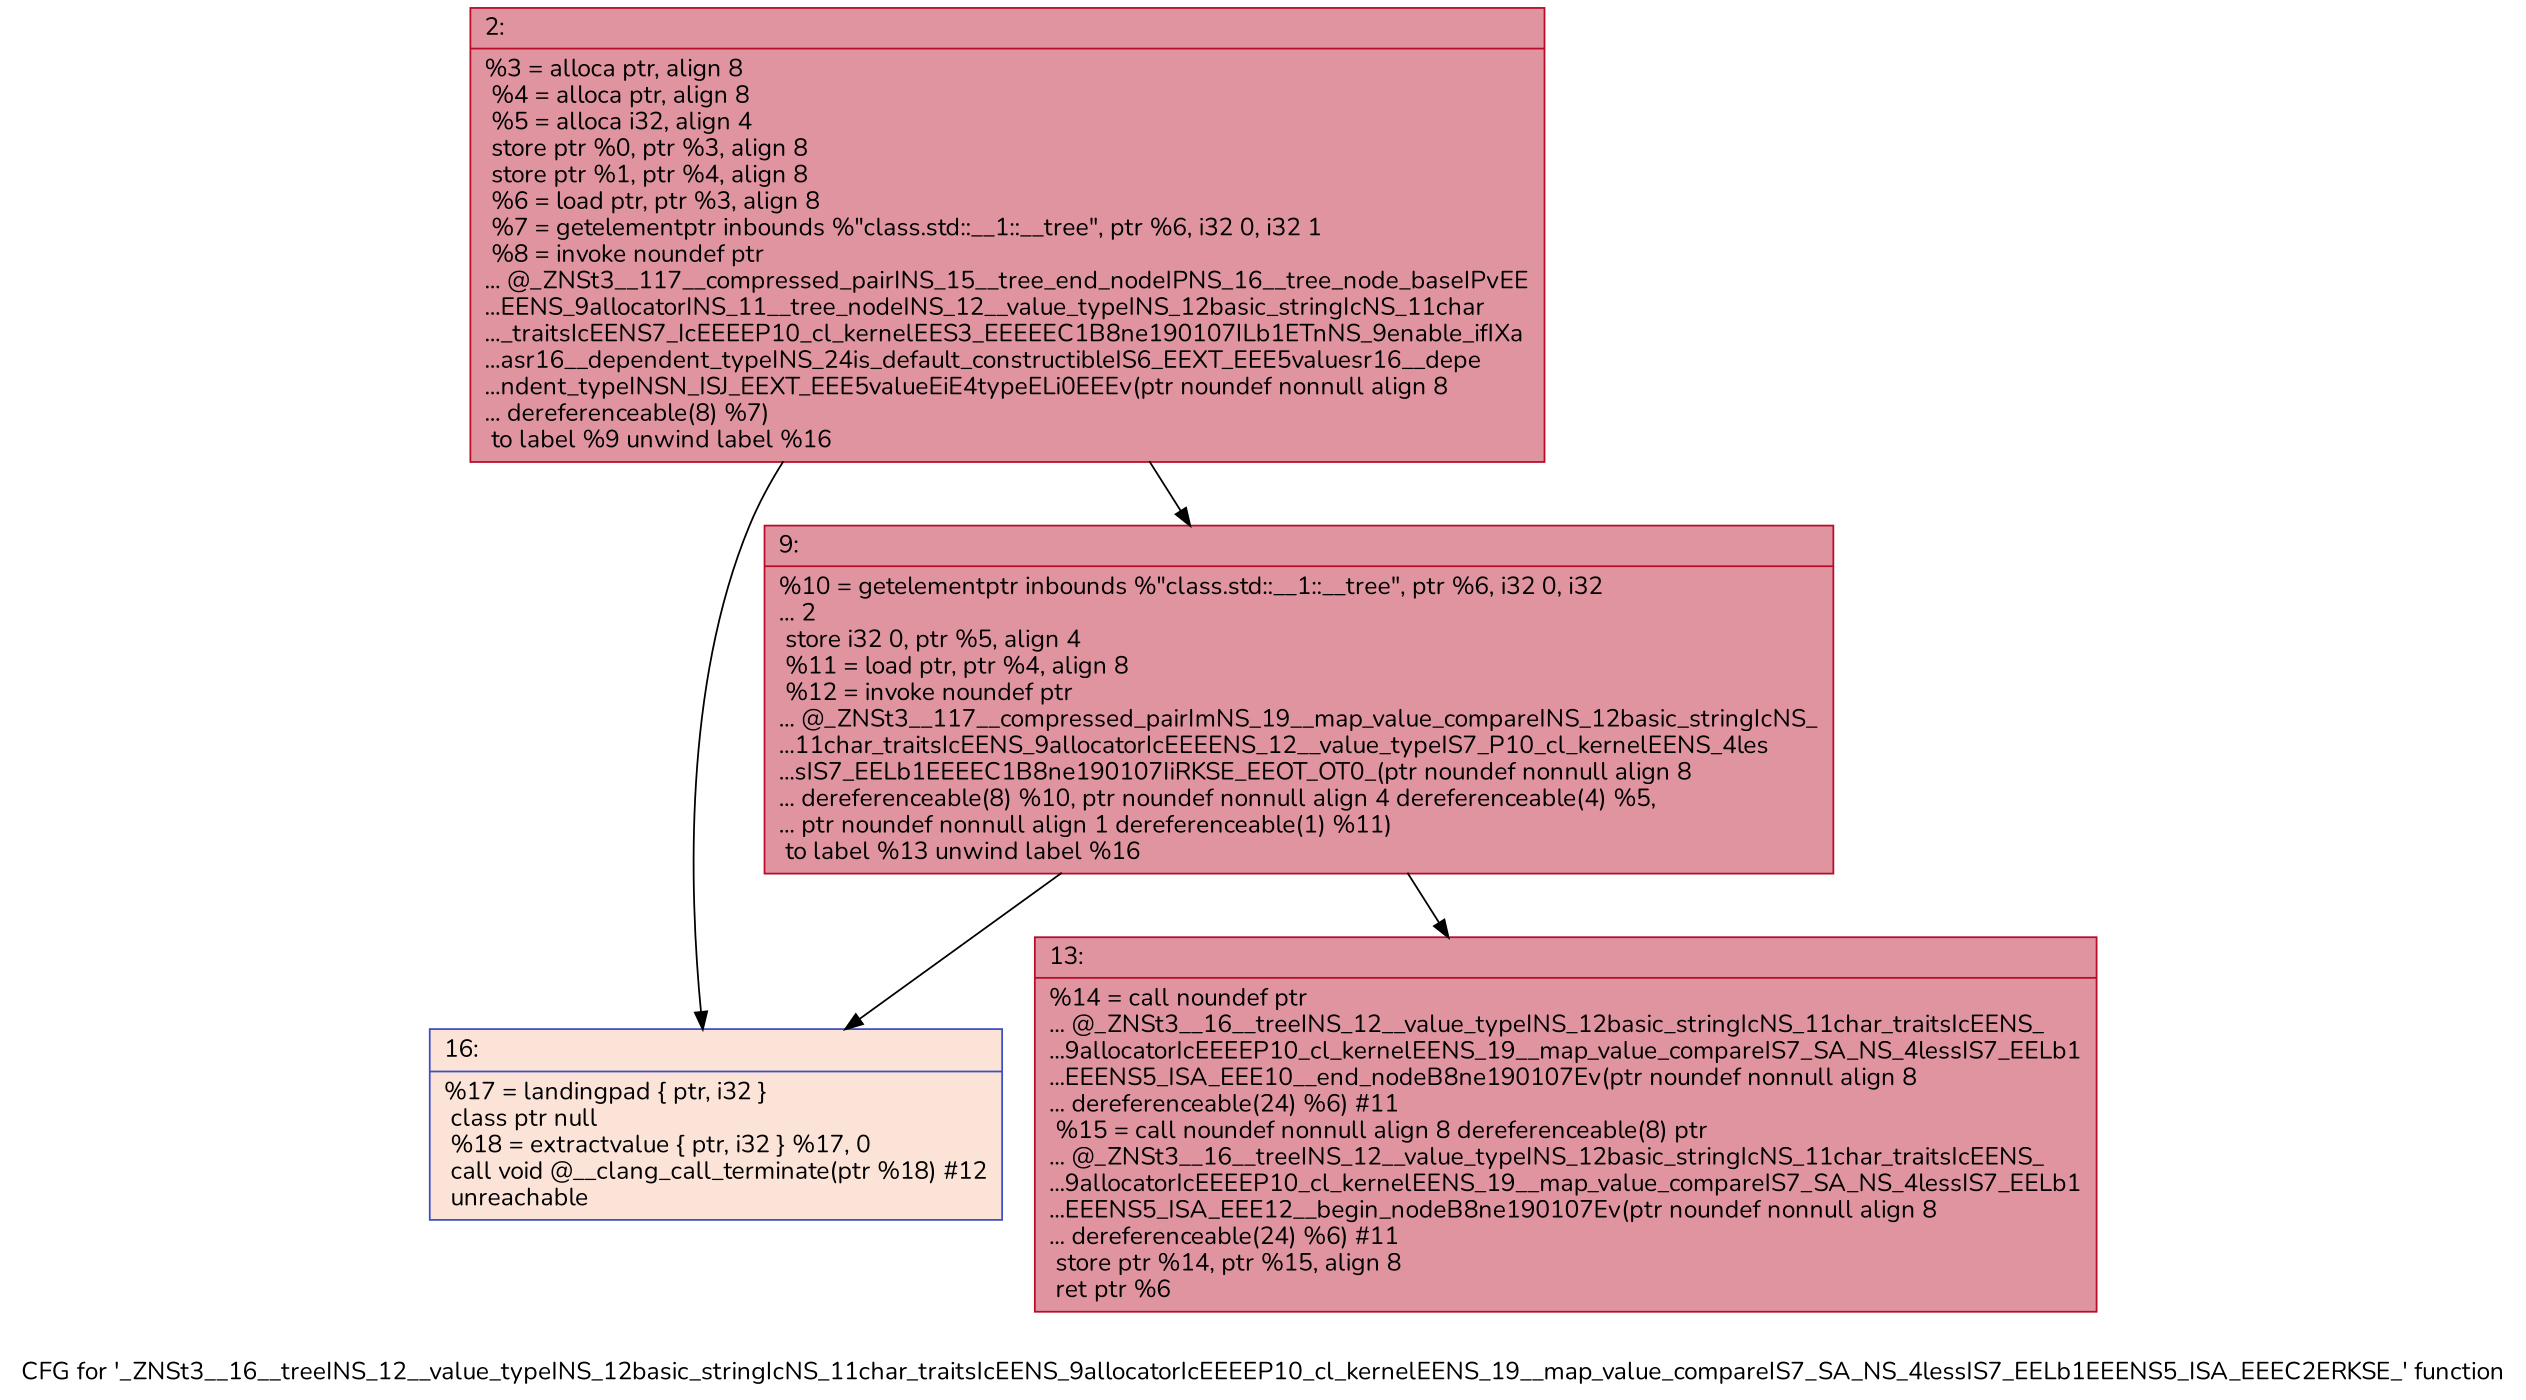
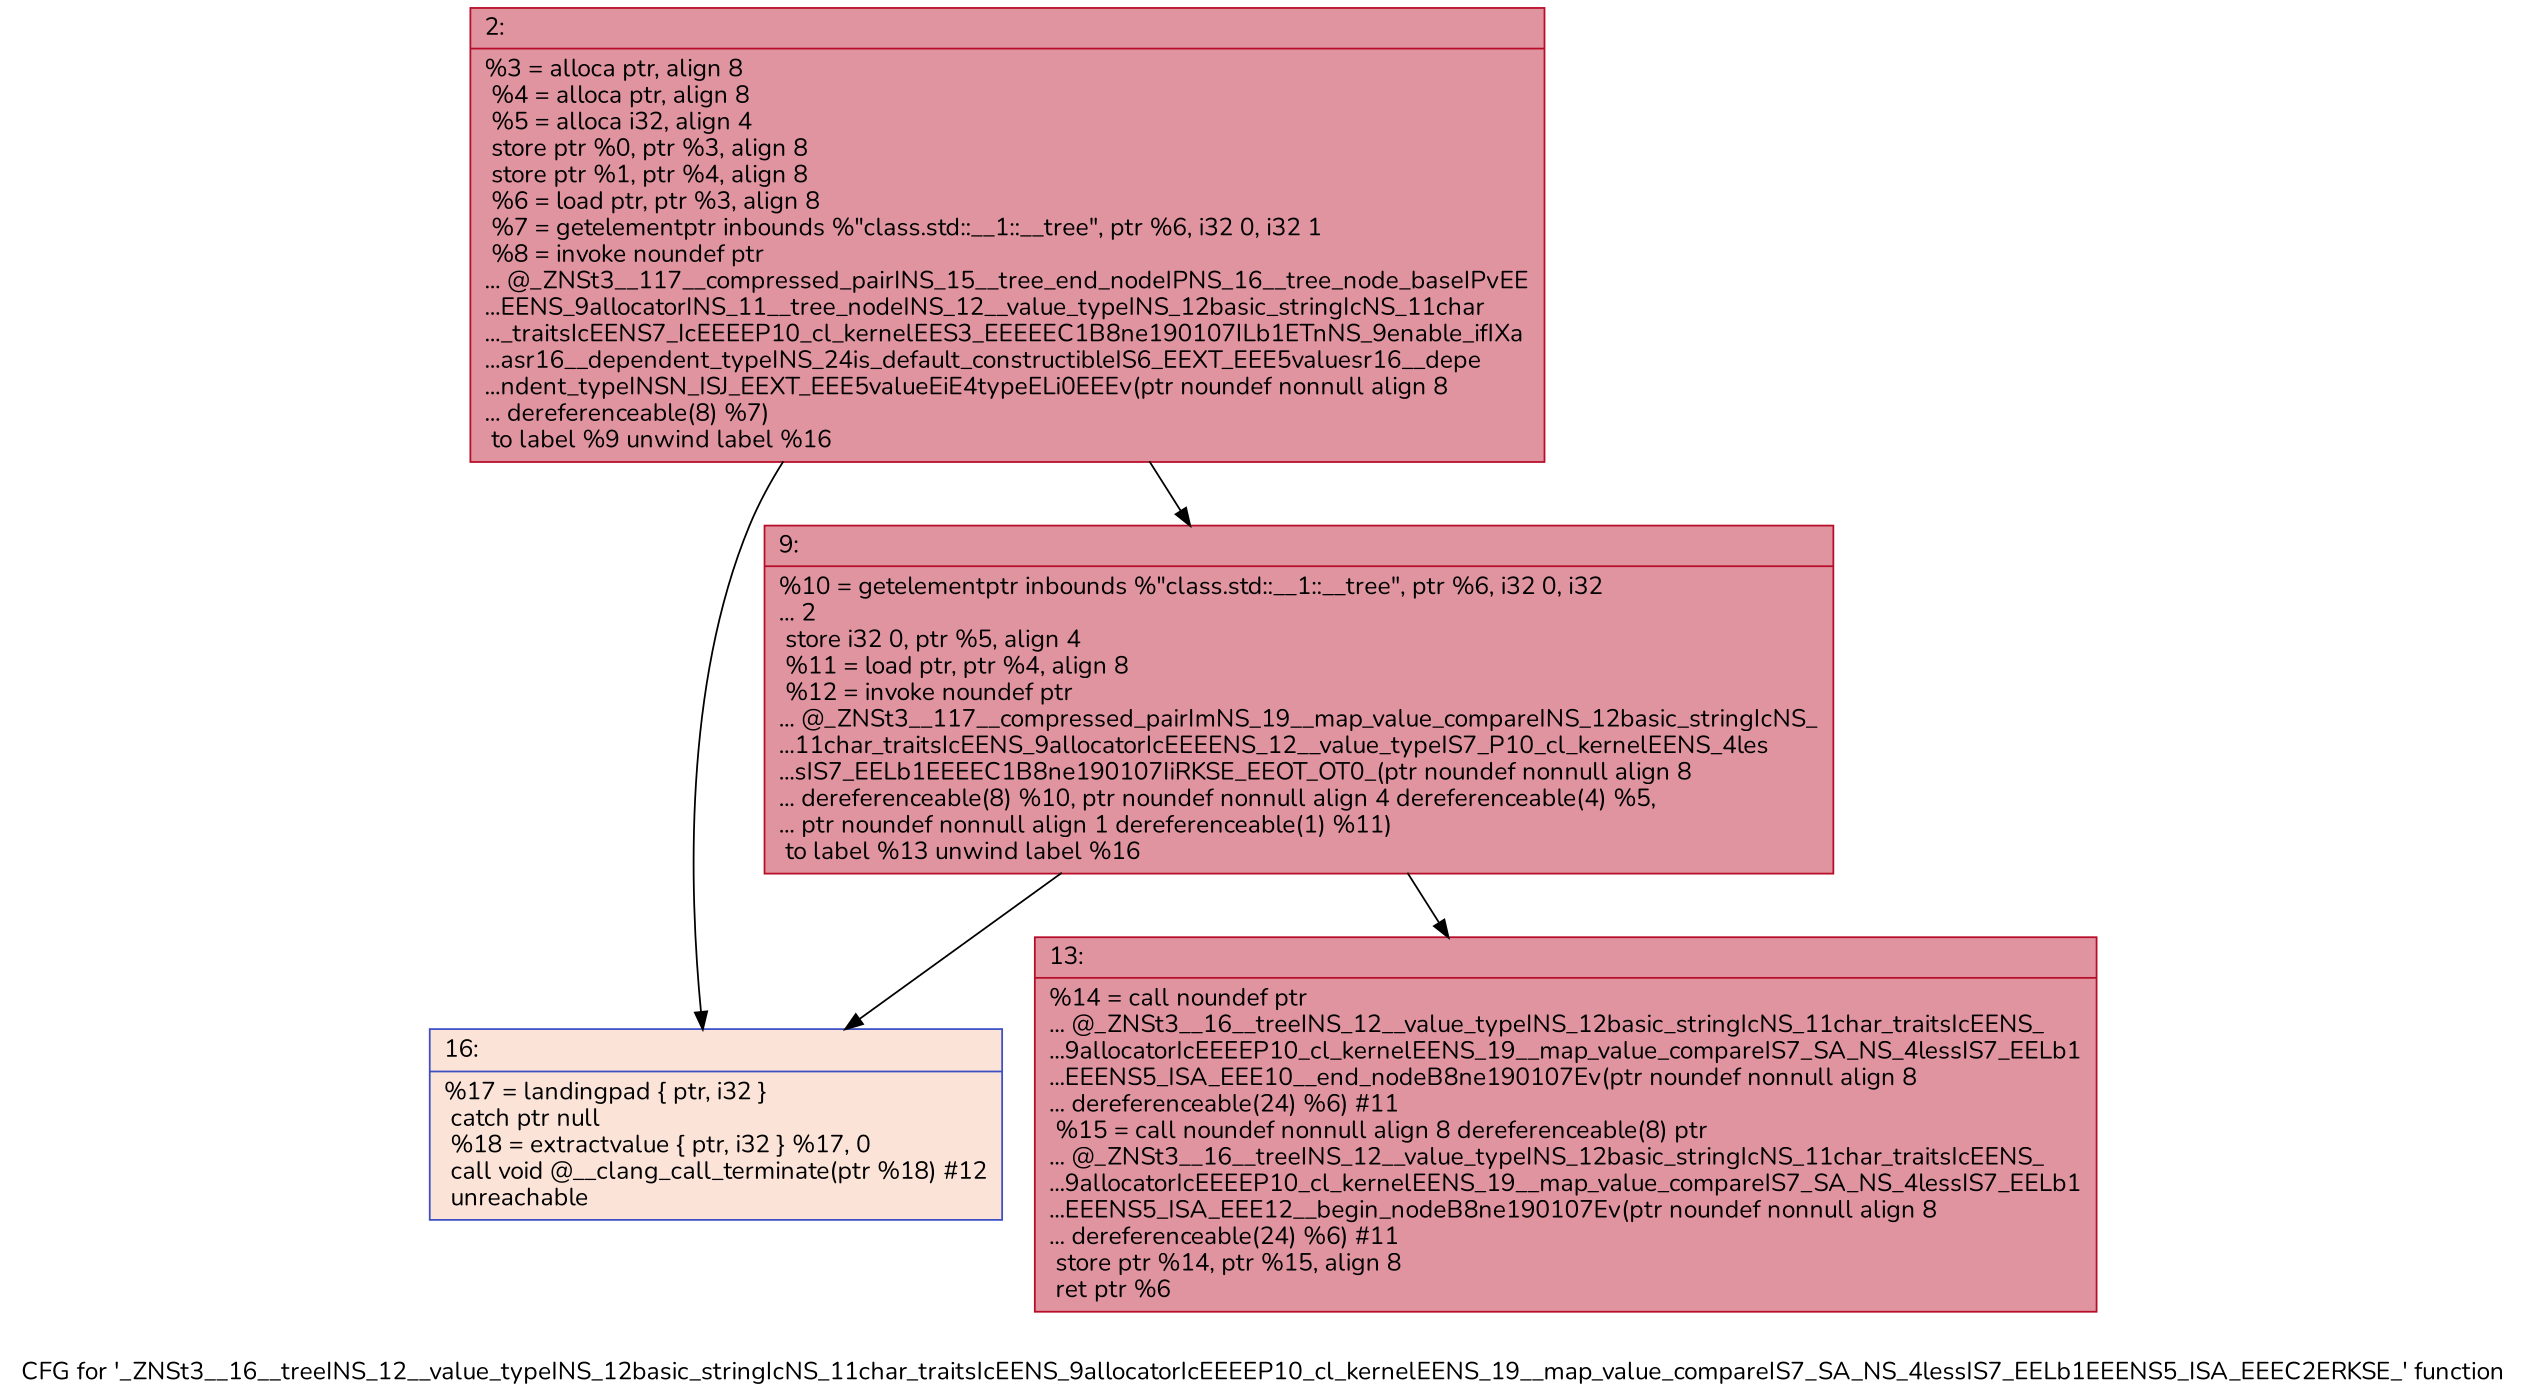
(522, 1118) -> (522, 1118)
